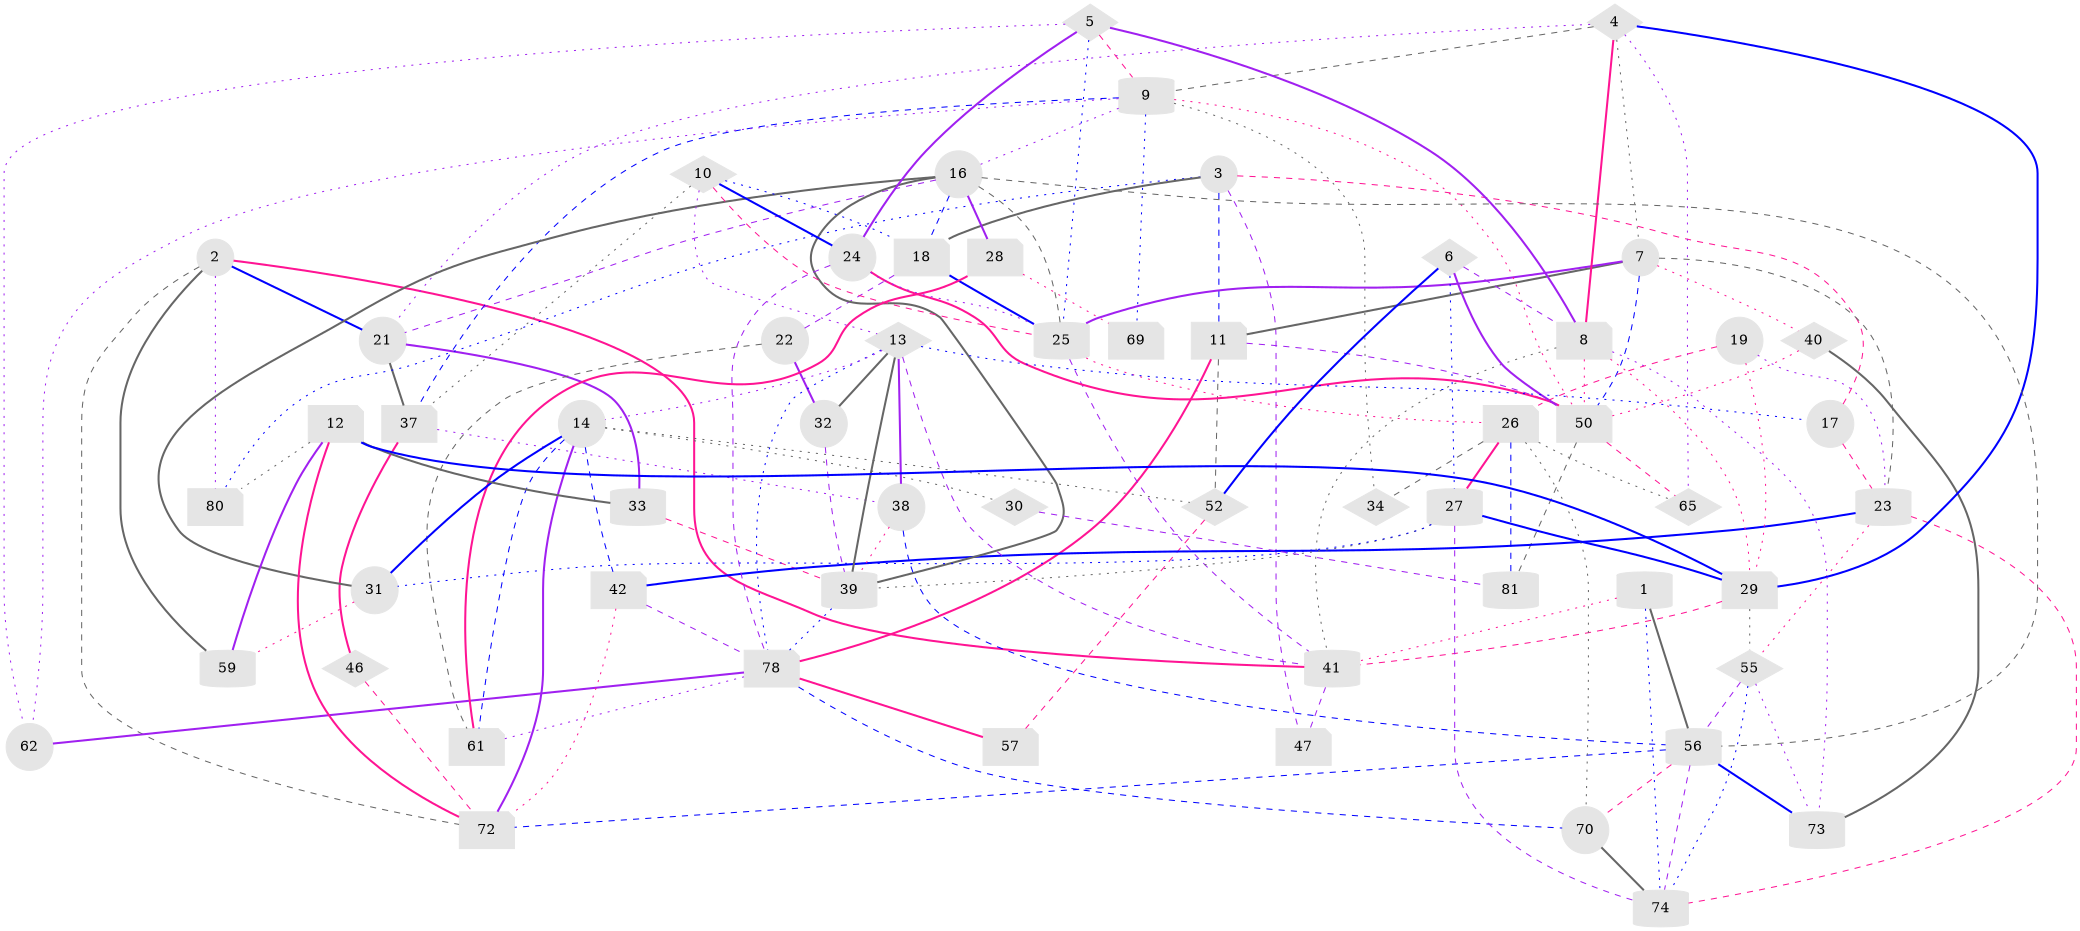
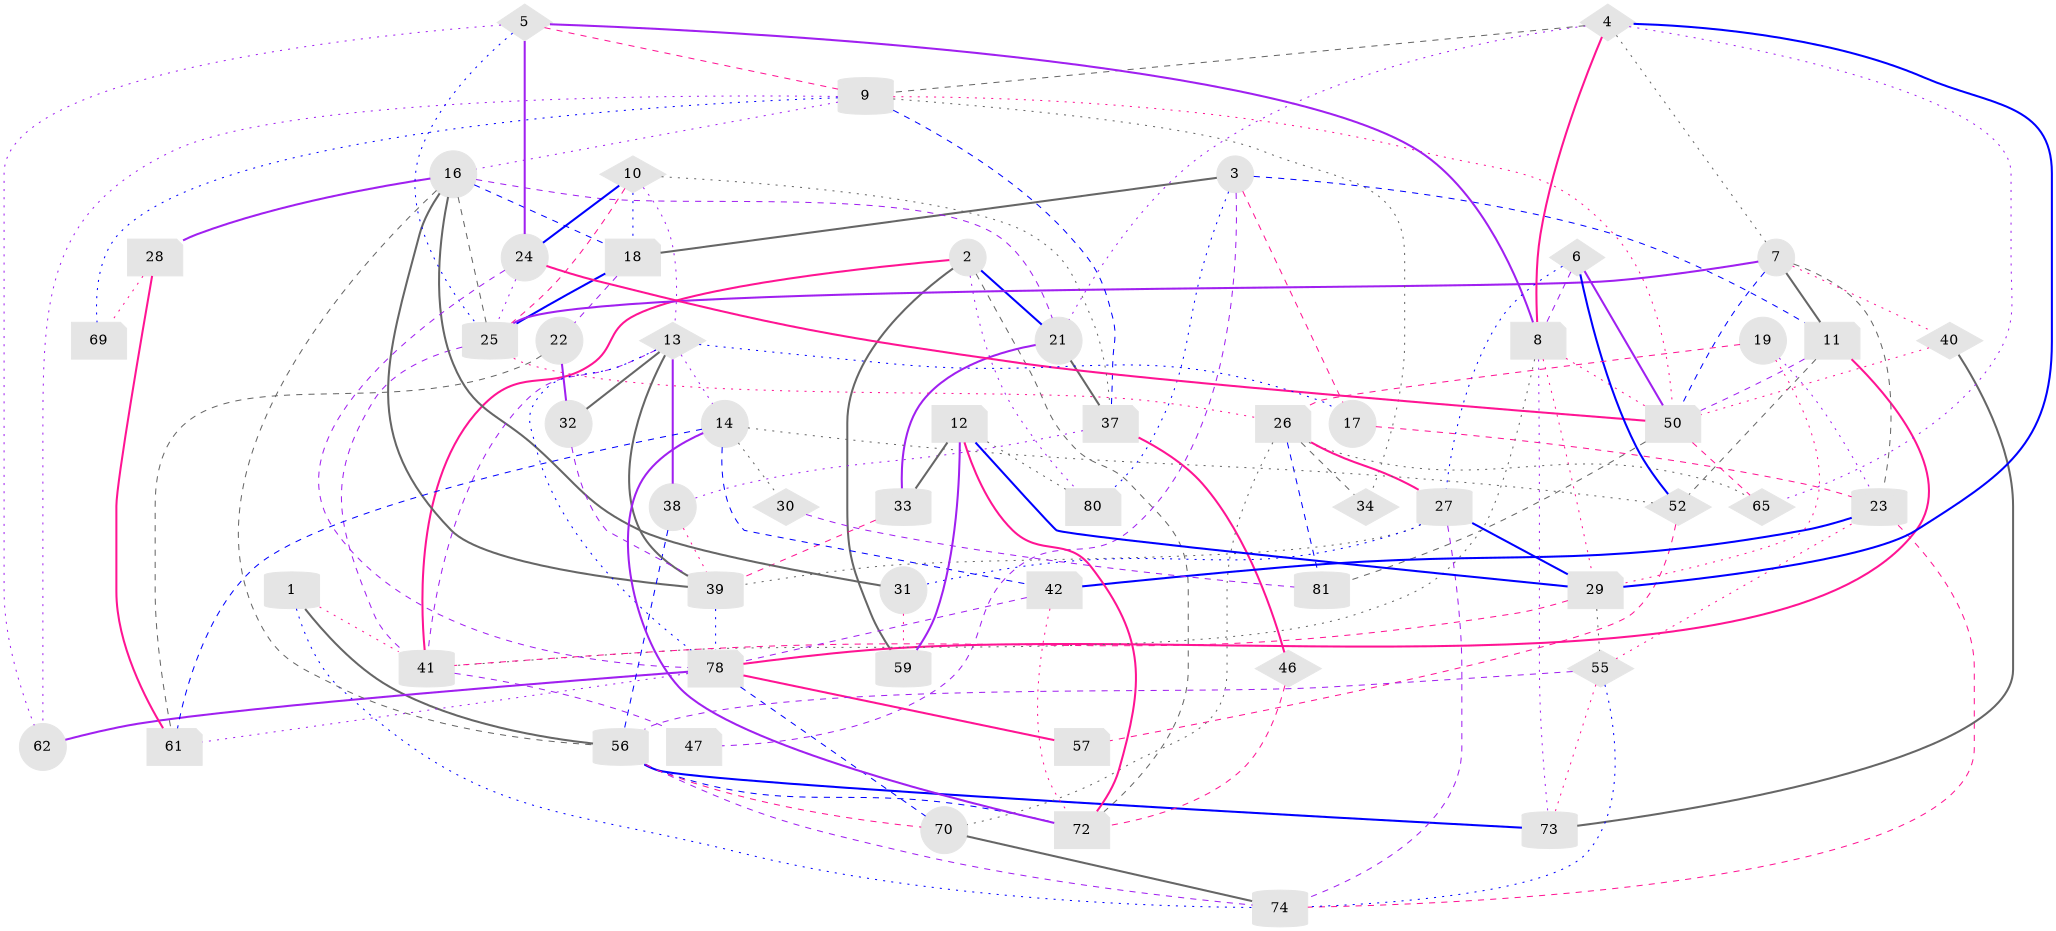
(472, 499) -> none
(1784, 751) -> (1576, 748)
